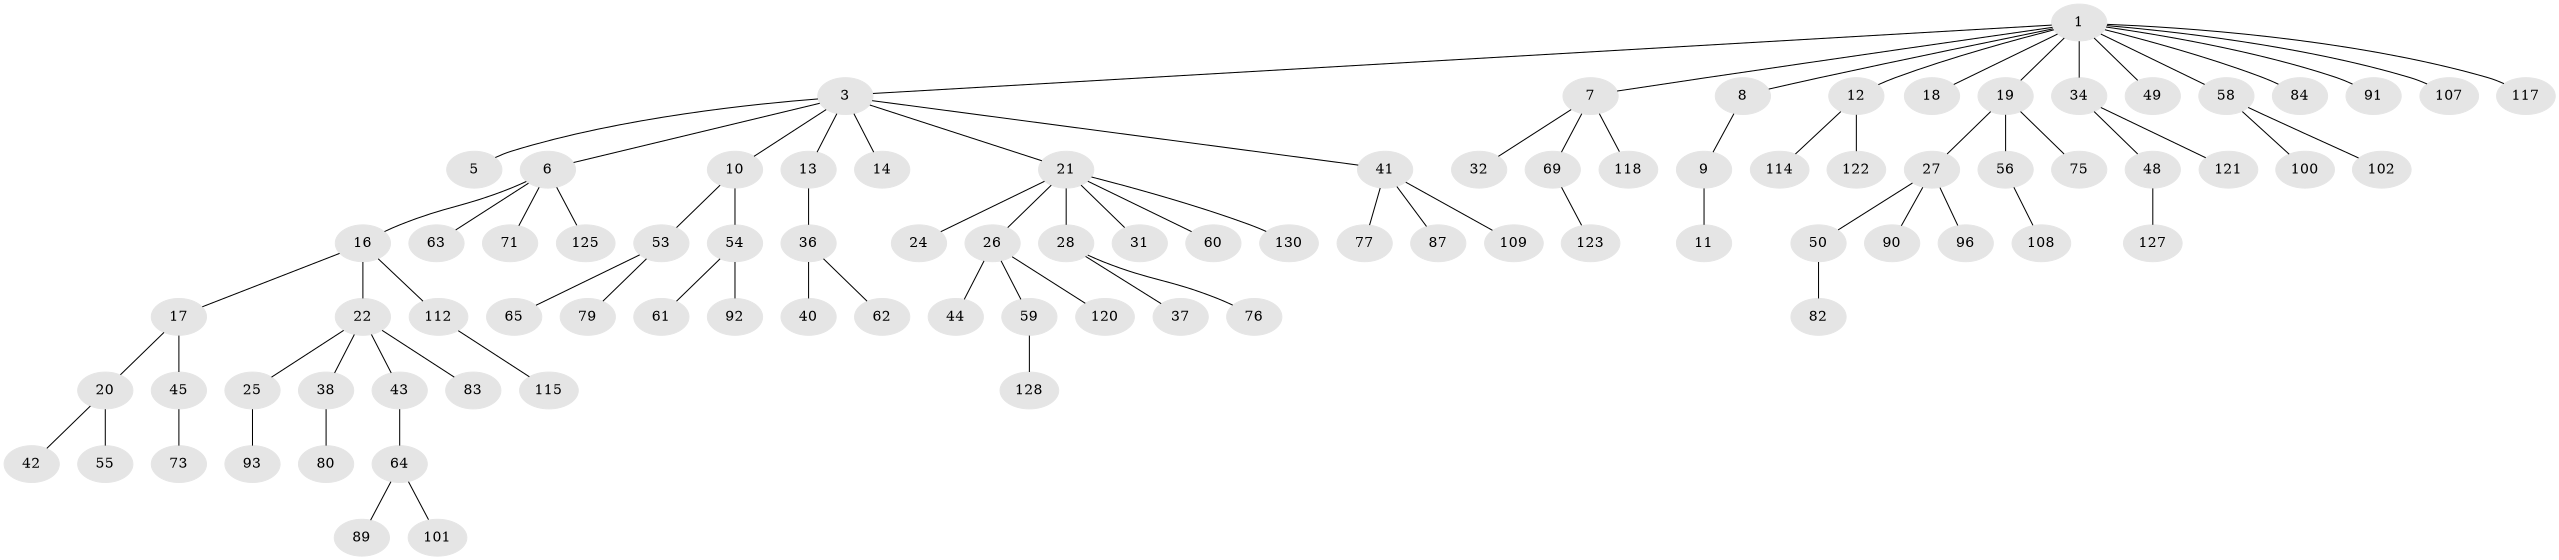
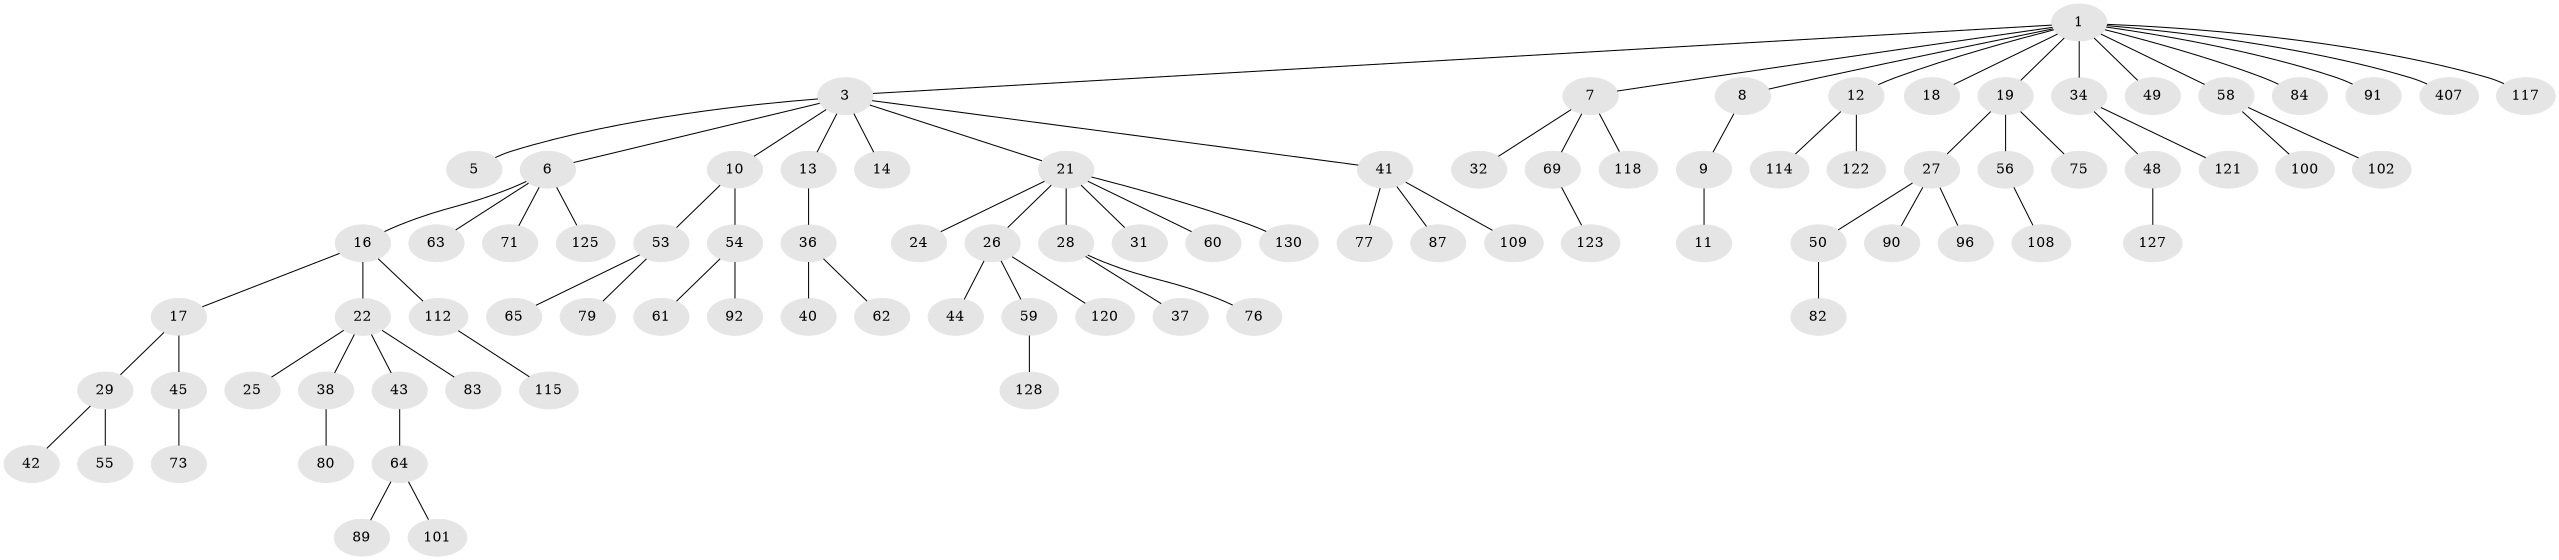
(2449, 96) -> (2449, 96)
(105, 390) -> (105, 390)
(252, 464) -> none
